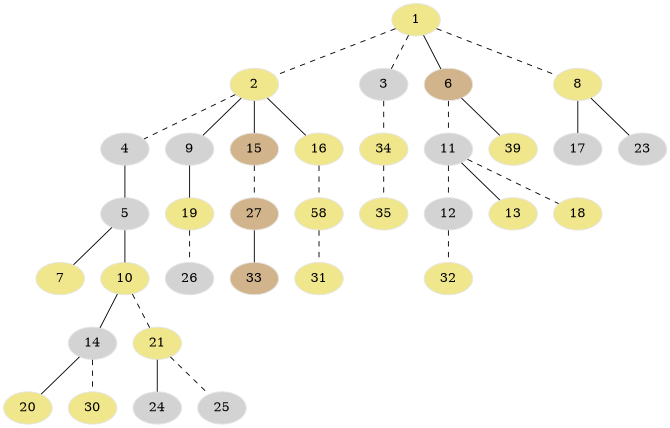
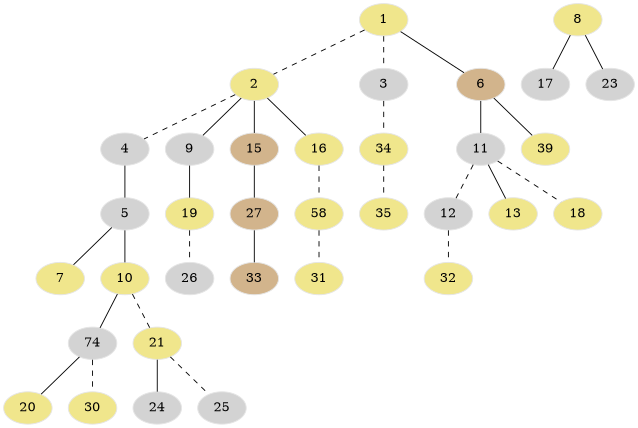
(497, 52) -> none
(448, 117) -> (481, 117)
(254, 182) -> (254, 182)
(93, 343) -> (93, 343)
